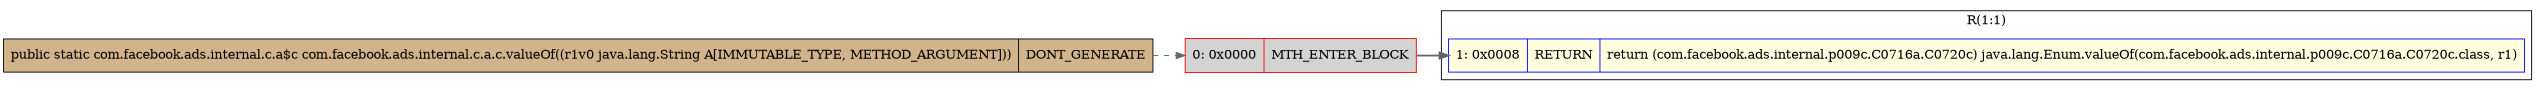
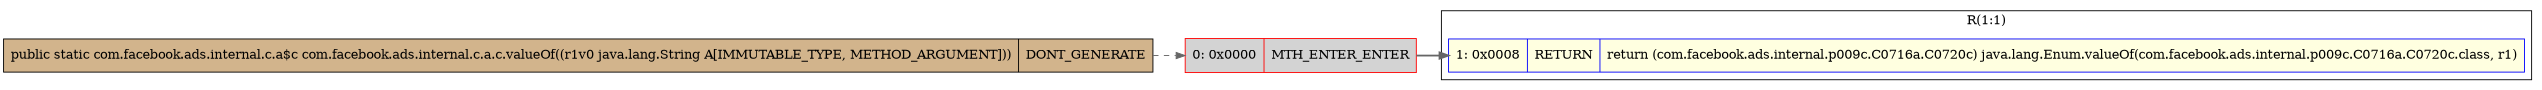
(1340, 55) -> (1340, 55)
